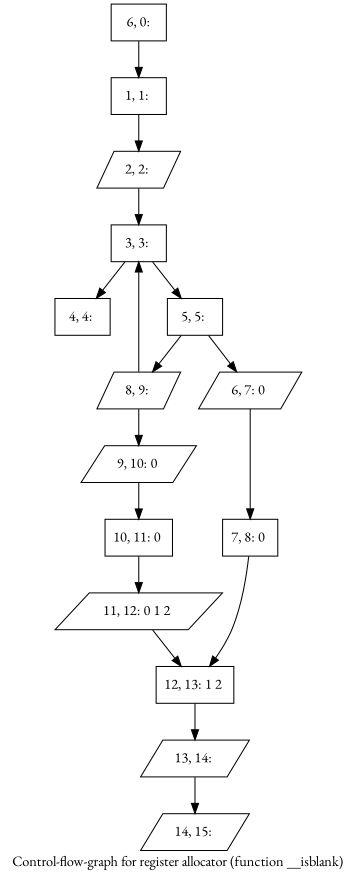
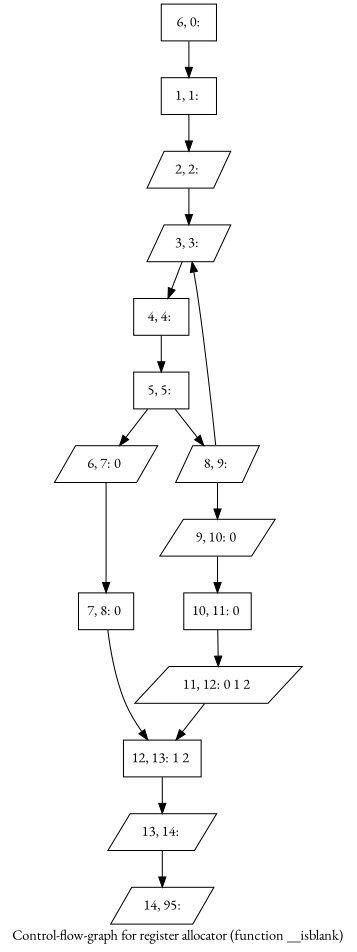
(139, 243) -> (189, 243)
(164, 276) -> (161, 349)
(195, 832) -> (162, 906)
